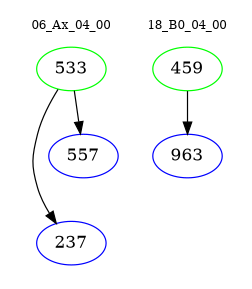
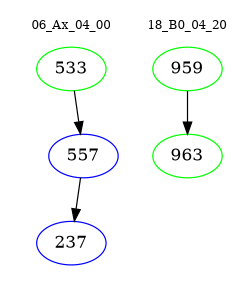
(188, 26) -> (188, 26)
(188, 69) -> (188, 69)
(34, 150) -> (78, 193)
(188, 156) -> (188, 156)
